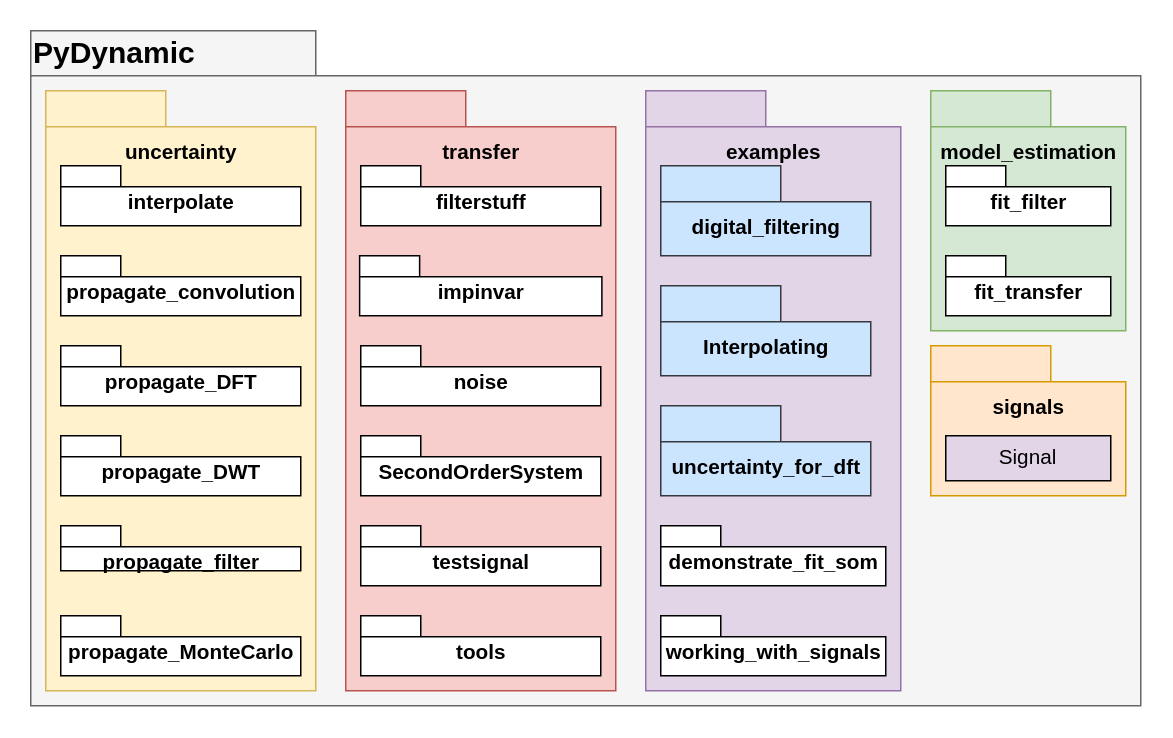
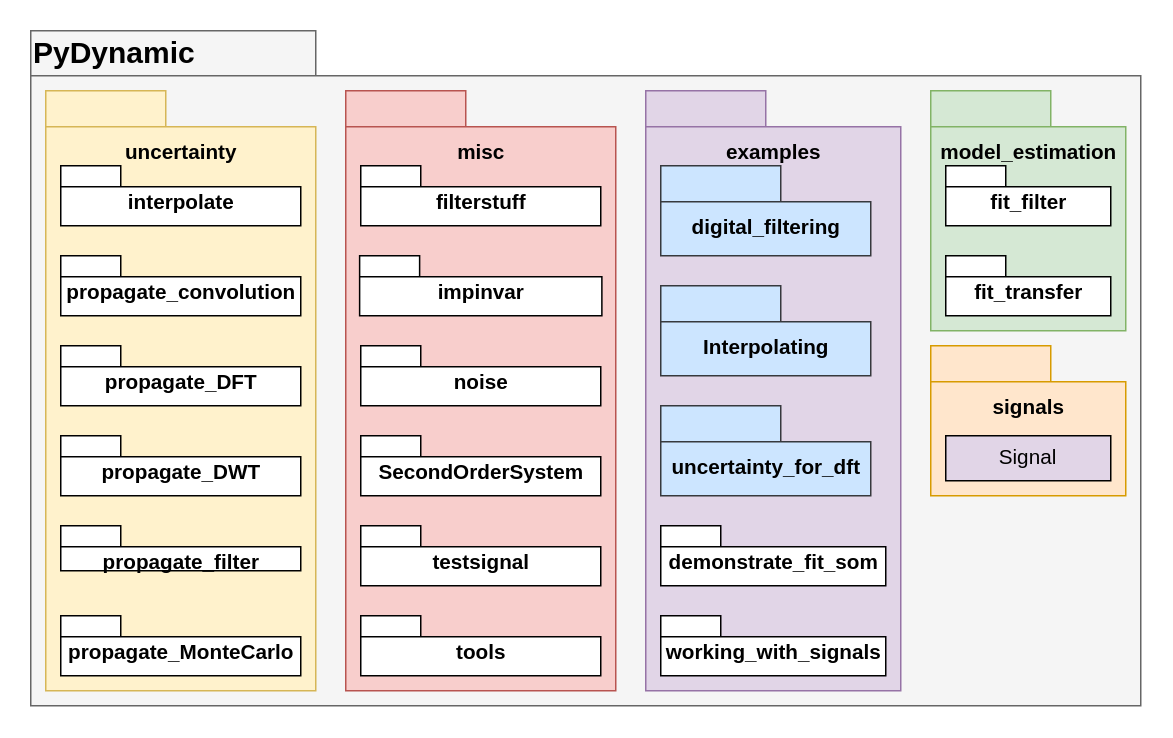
(482, 129) -> (482, 129)
